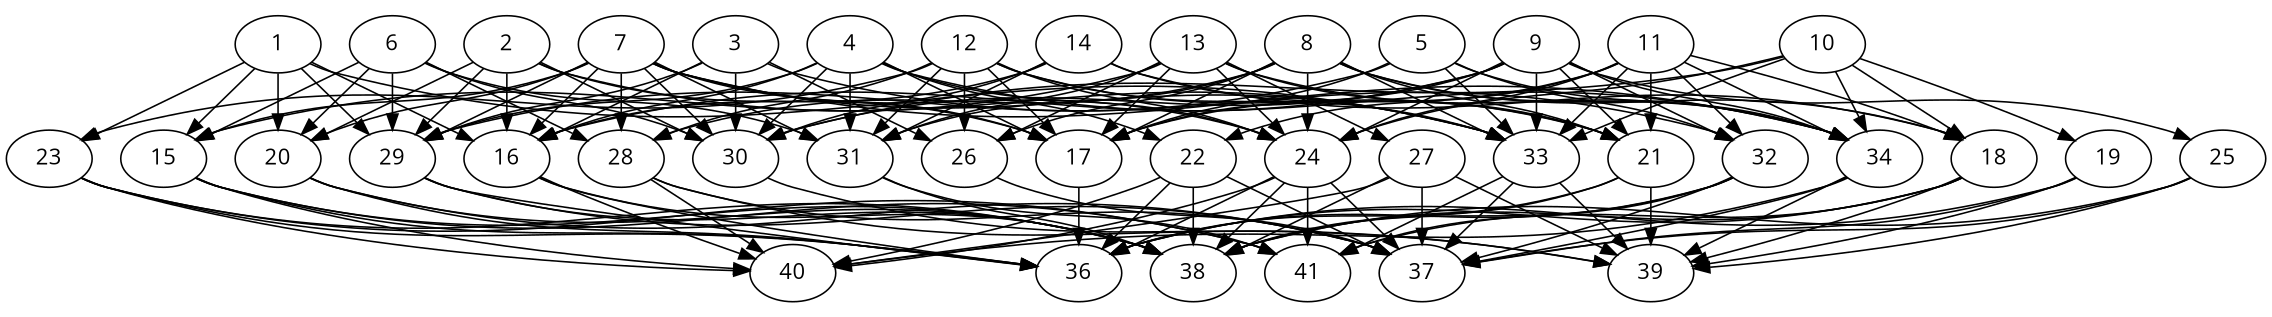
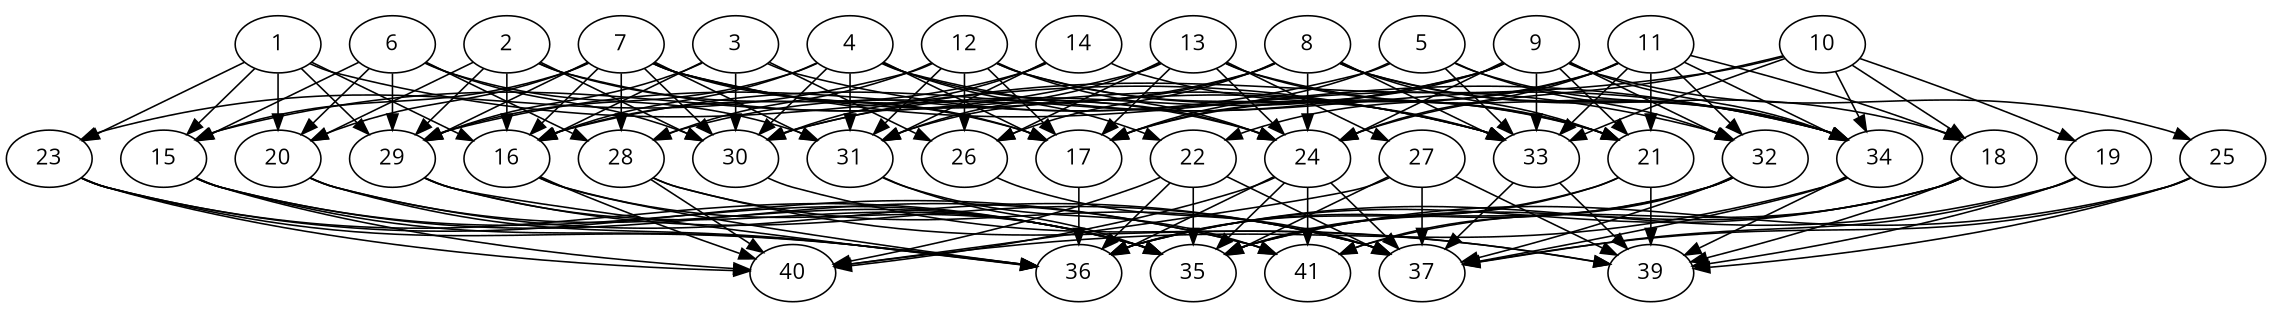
(1201, 98) -> none
(1528, 102) -> none
(1459, 198) -> none
(1193, 273) -> (1193, 273)
